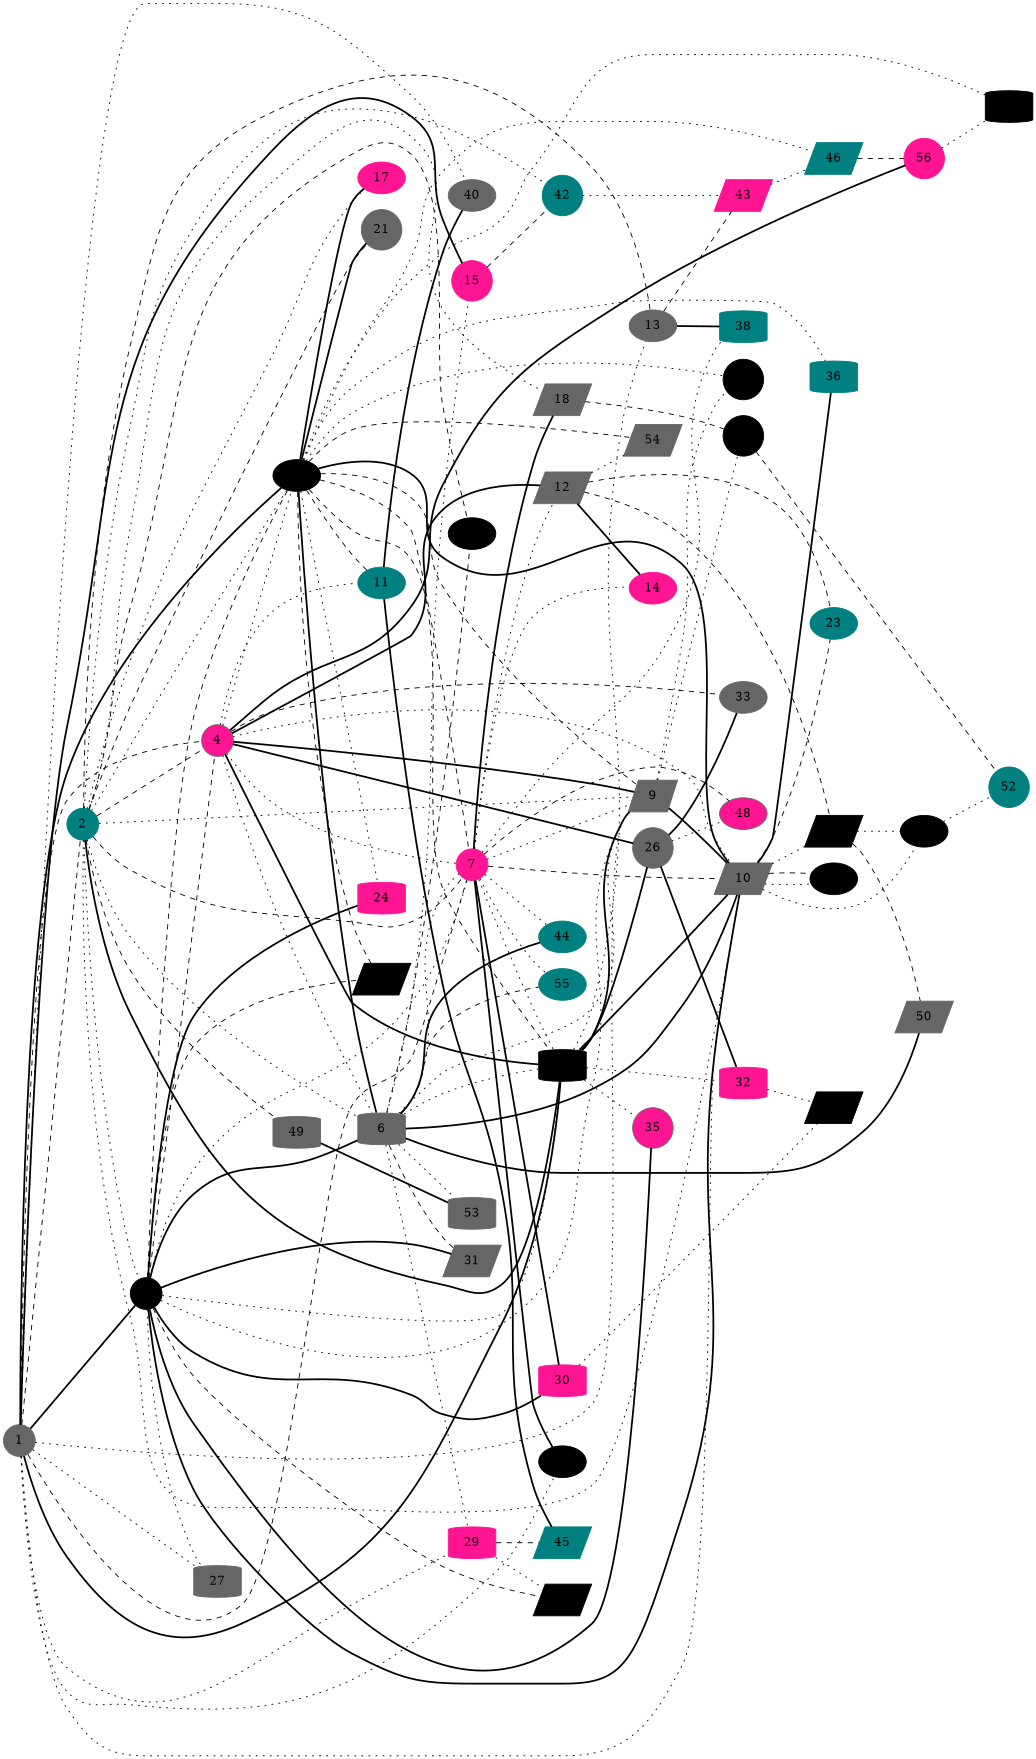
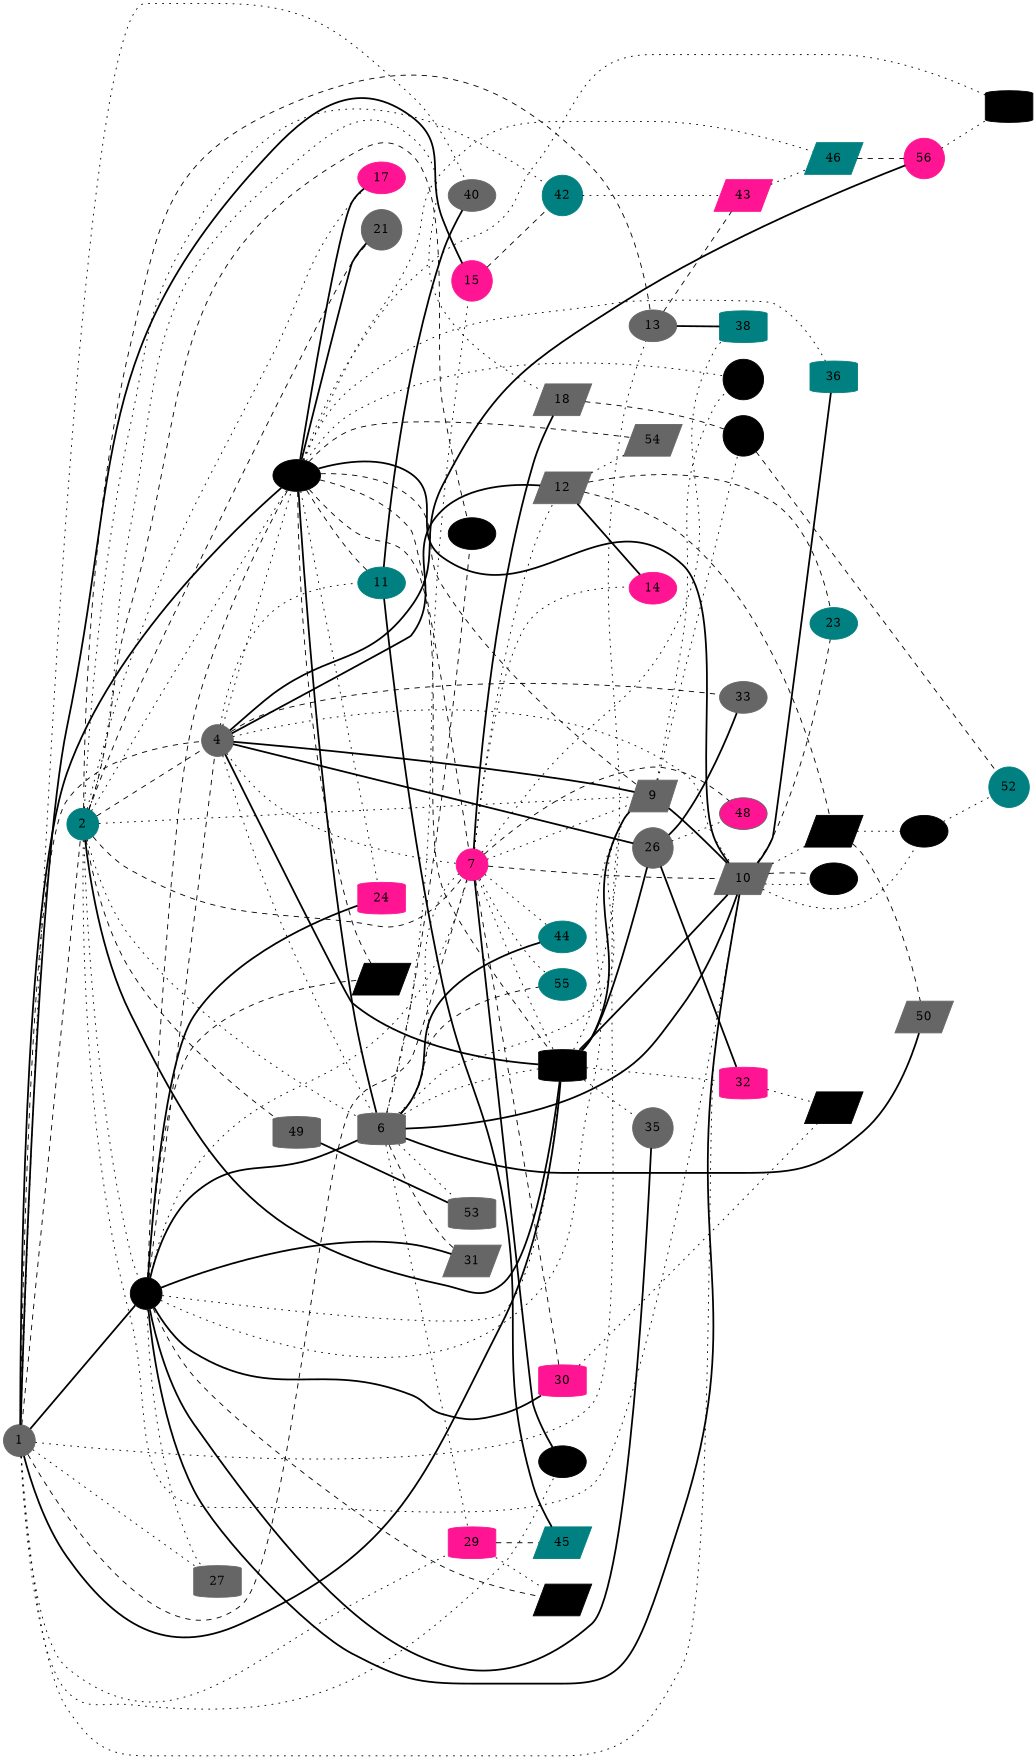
(217, 741) -> (217, 741)
(517, 1123) -> (517, 1123)
(653, 1128) -> (653, 1128)
